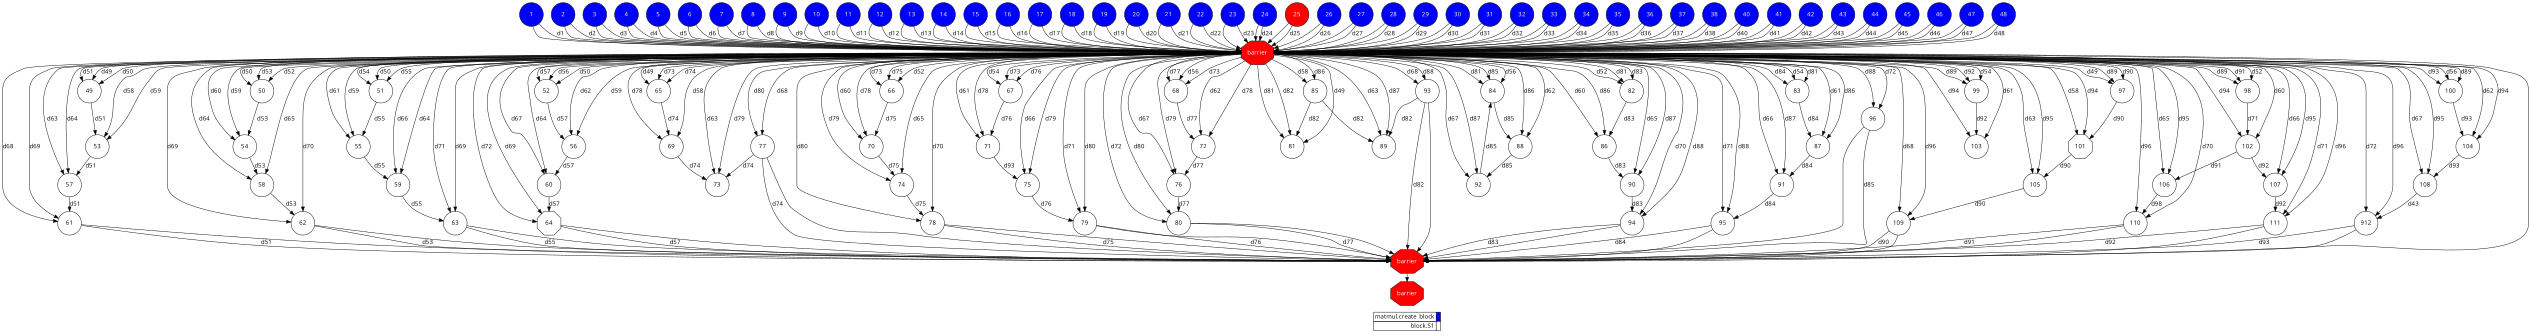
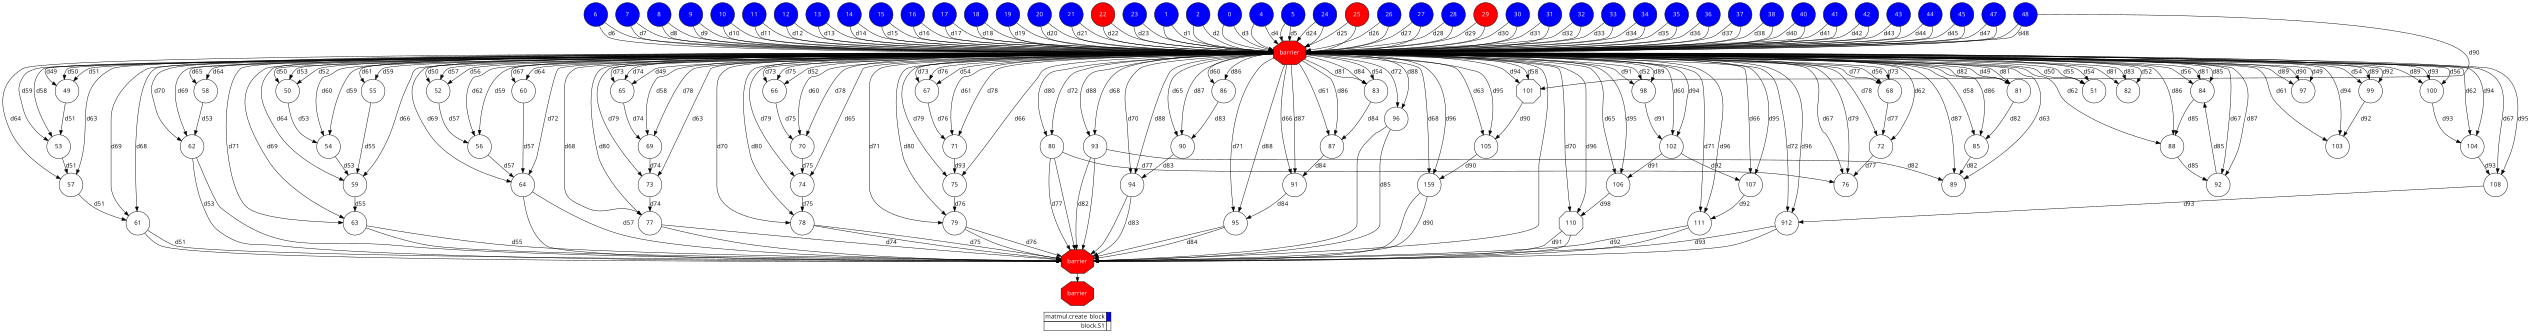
(595, 15) -> (1230, 15)
(1201, 15) -> (1103, 15)
(1426, 15) -> (1486, 15)
(1939, 15) -> none
(370, 117) -> none
(1305, 117) -> (2002, 120)
(1619, 117) -> none
(2253, 119) -> (1660, 119)
(2106, 120) -> (2196, 78)
(252, 164) -> (341, 164)
(563, 164) -> (499, 165)
(742, 164) -> (650, 202)
(1179, 202) -> (1445, 171)
(2413, 204) -> (2189, 204)
(549, 223) -> (523, 185)
(1898, 223) -> (1429, 185)
(2135, 223) -> (1571, 223)
